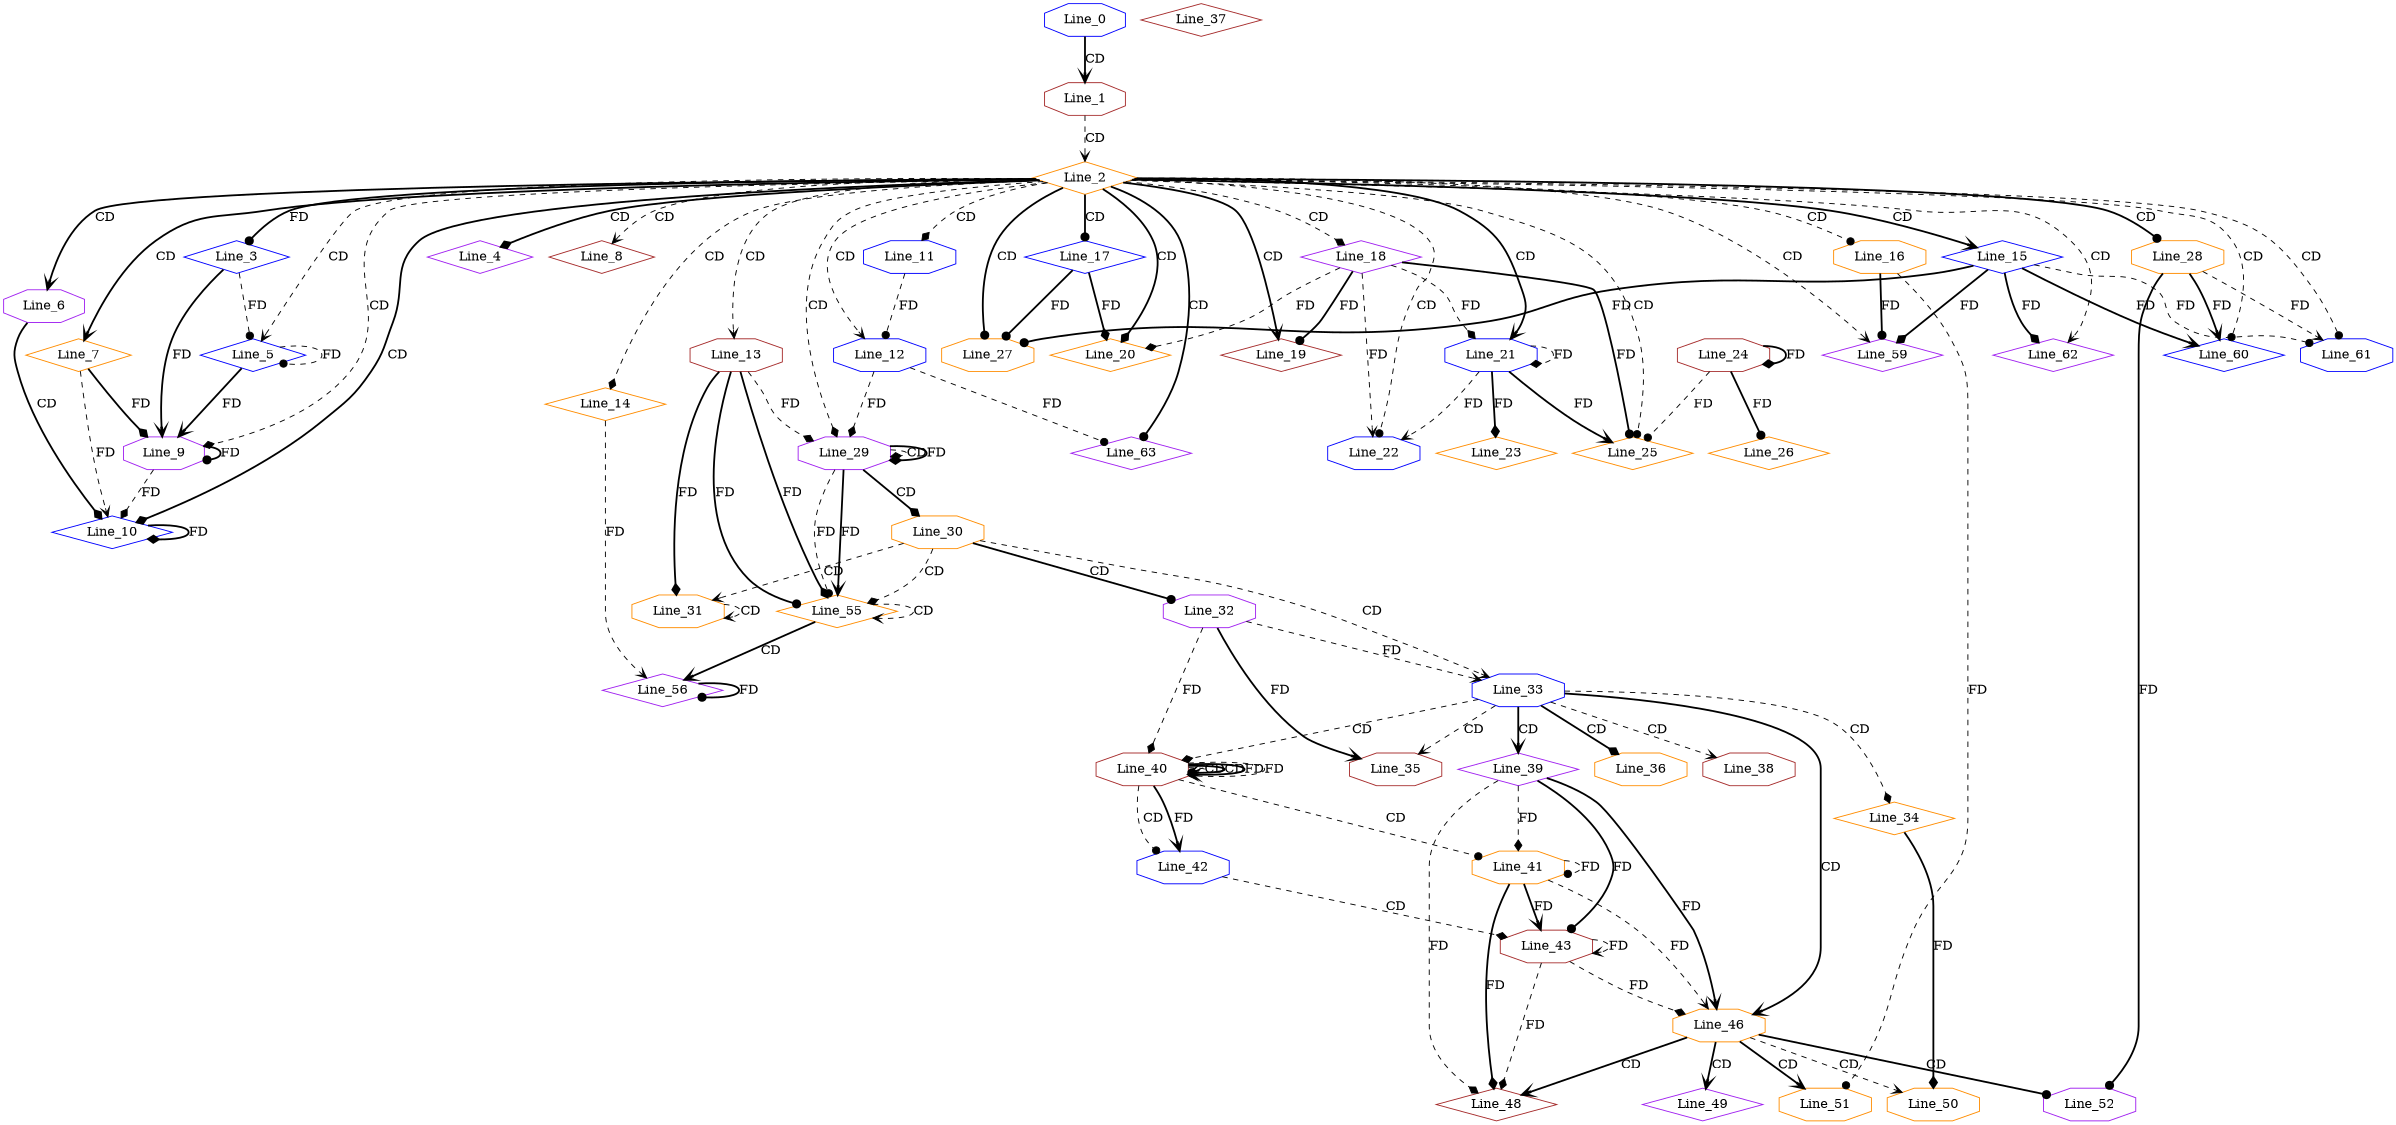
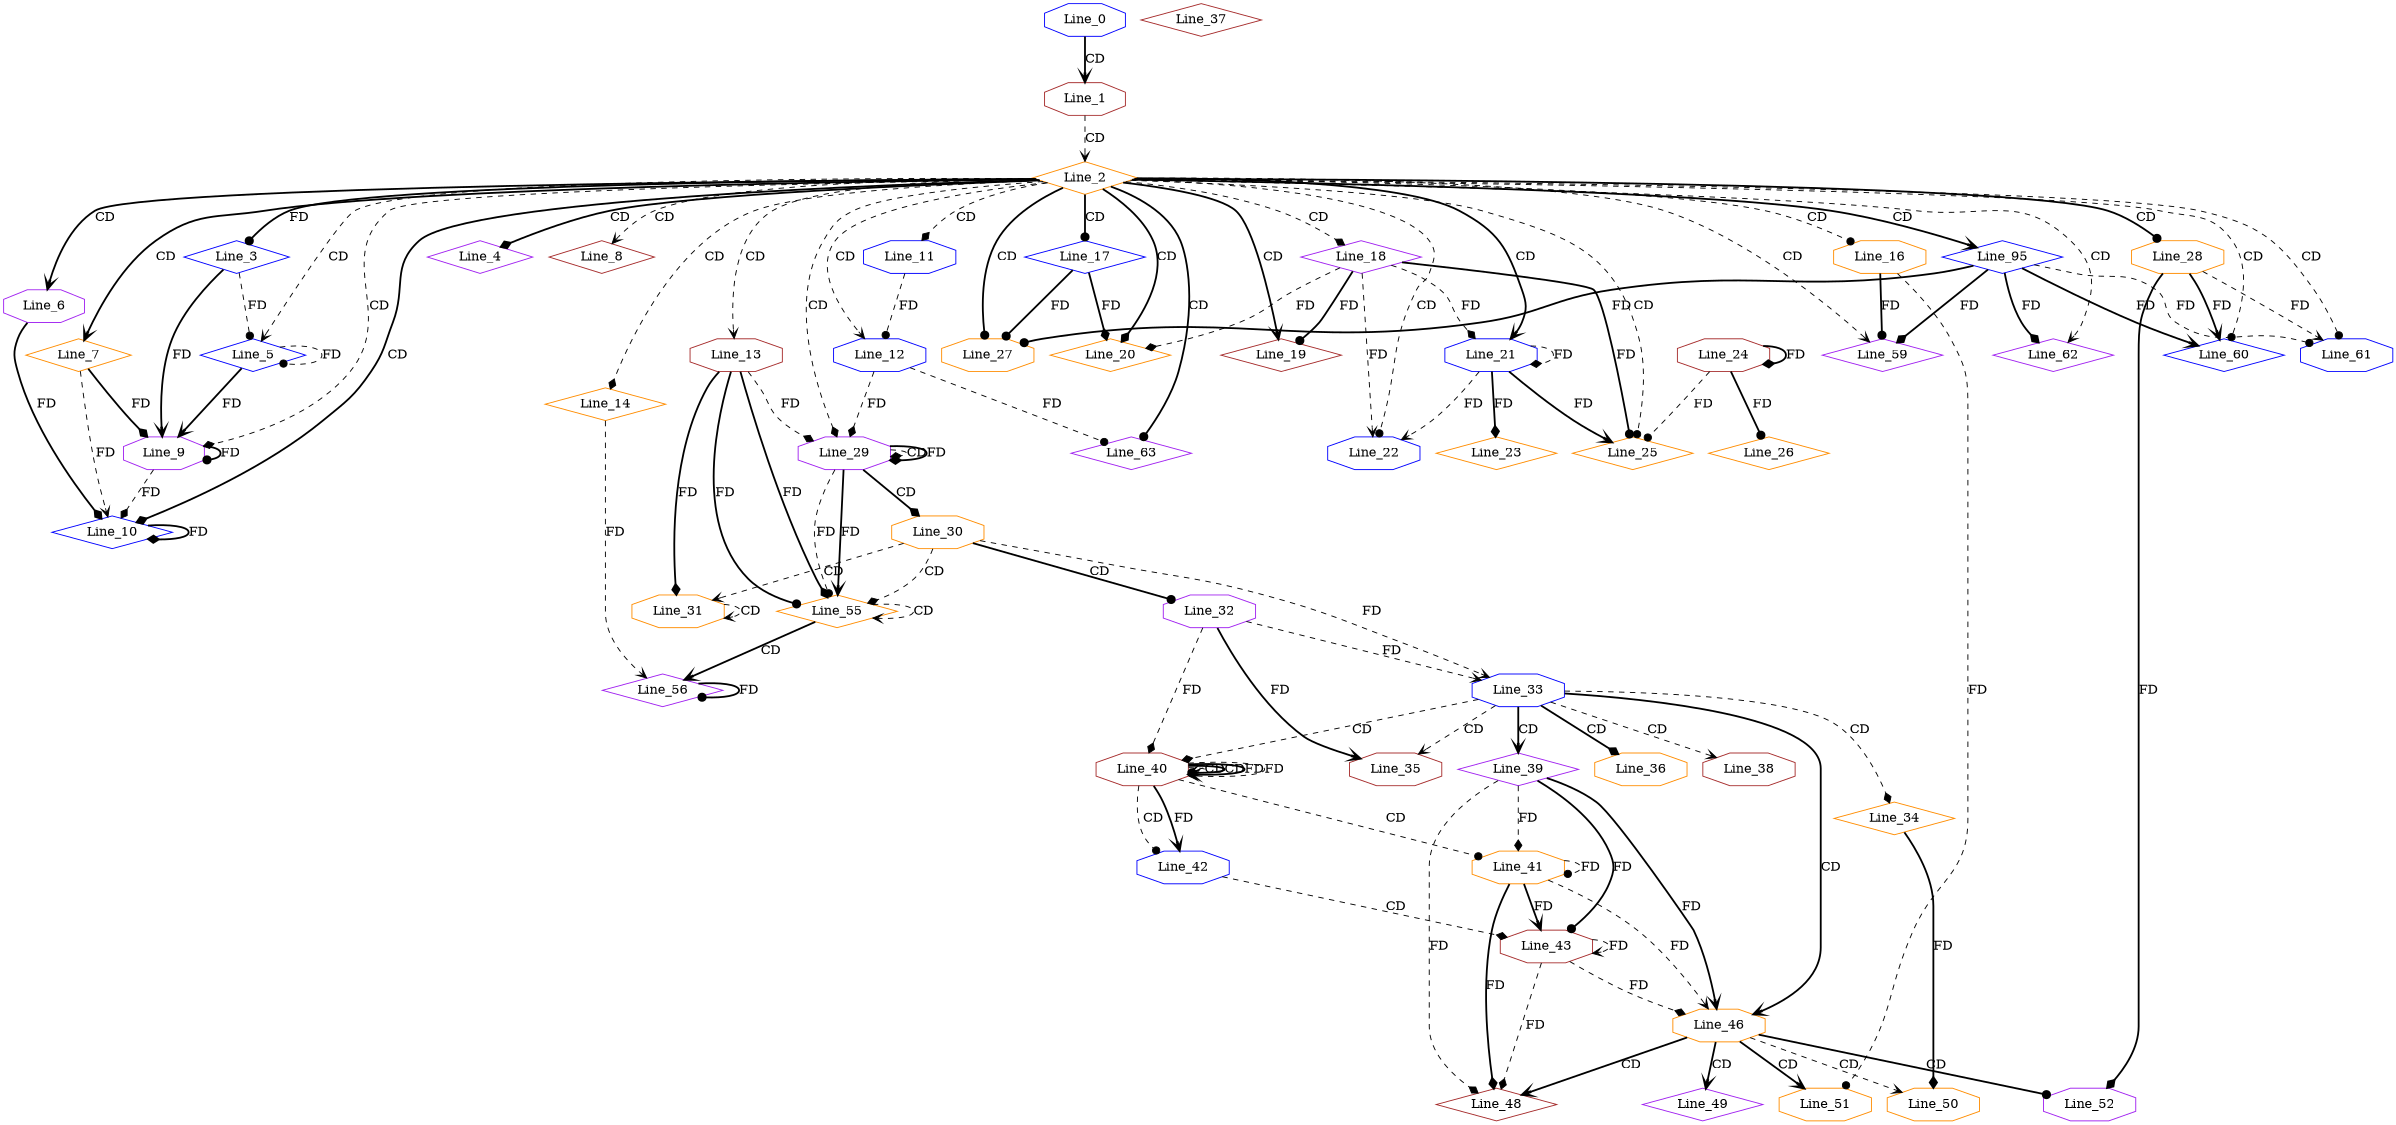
(2002, 257) -> (2002, 257)
(47, 404) -> (47, 404)
(1372, 611) -> (1372, 611)
(2139, 679) -> (2139, 679)
